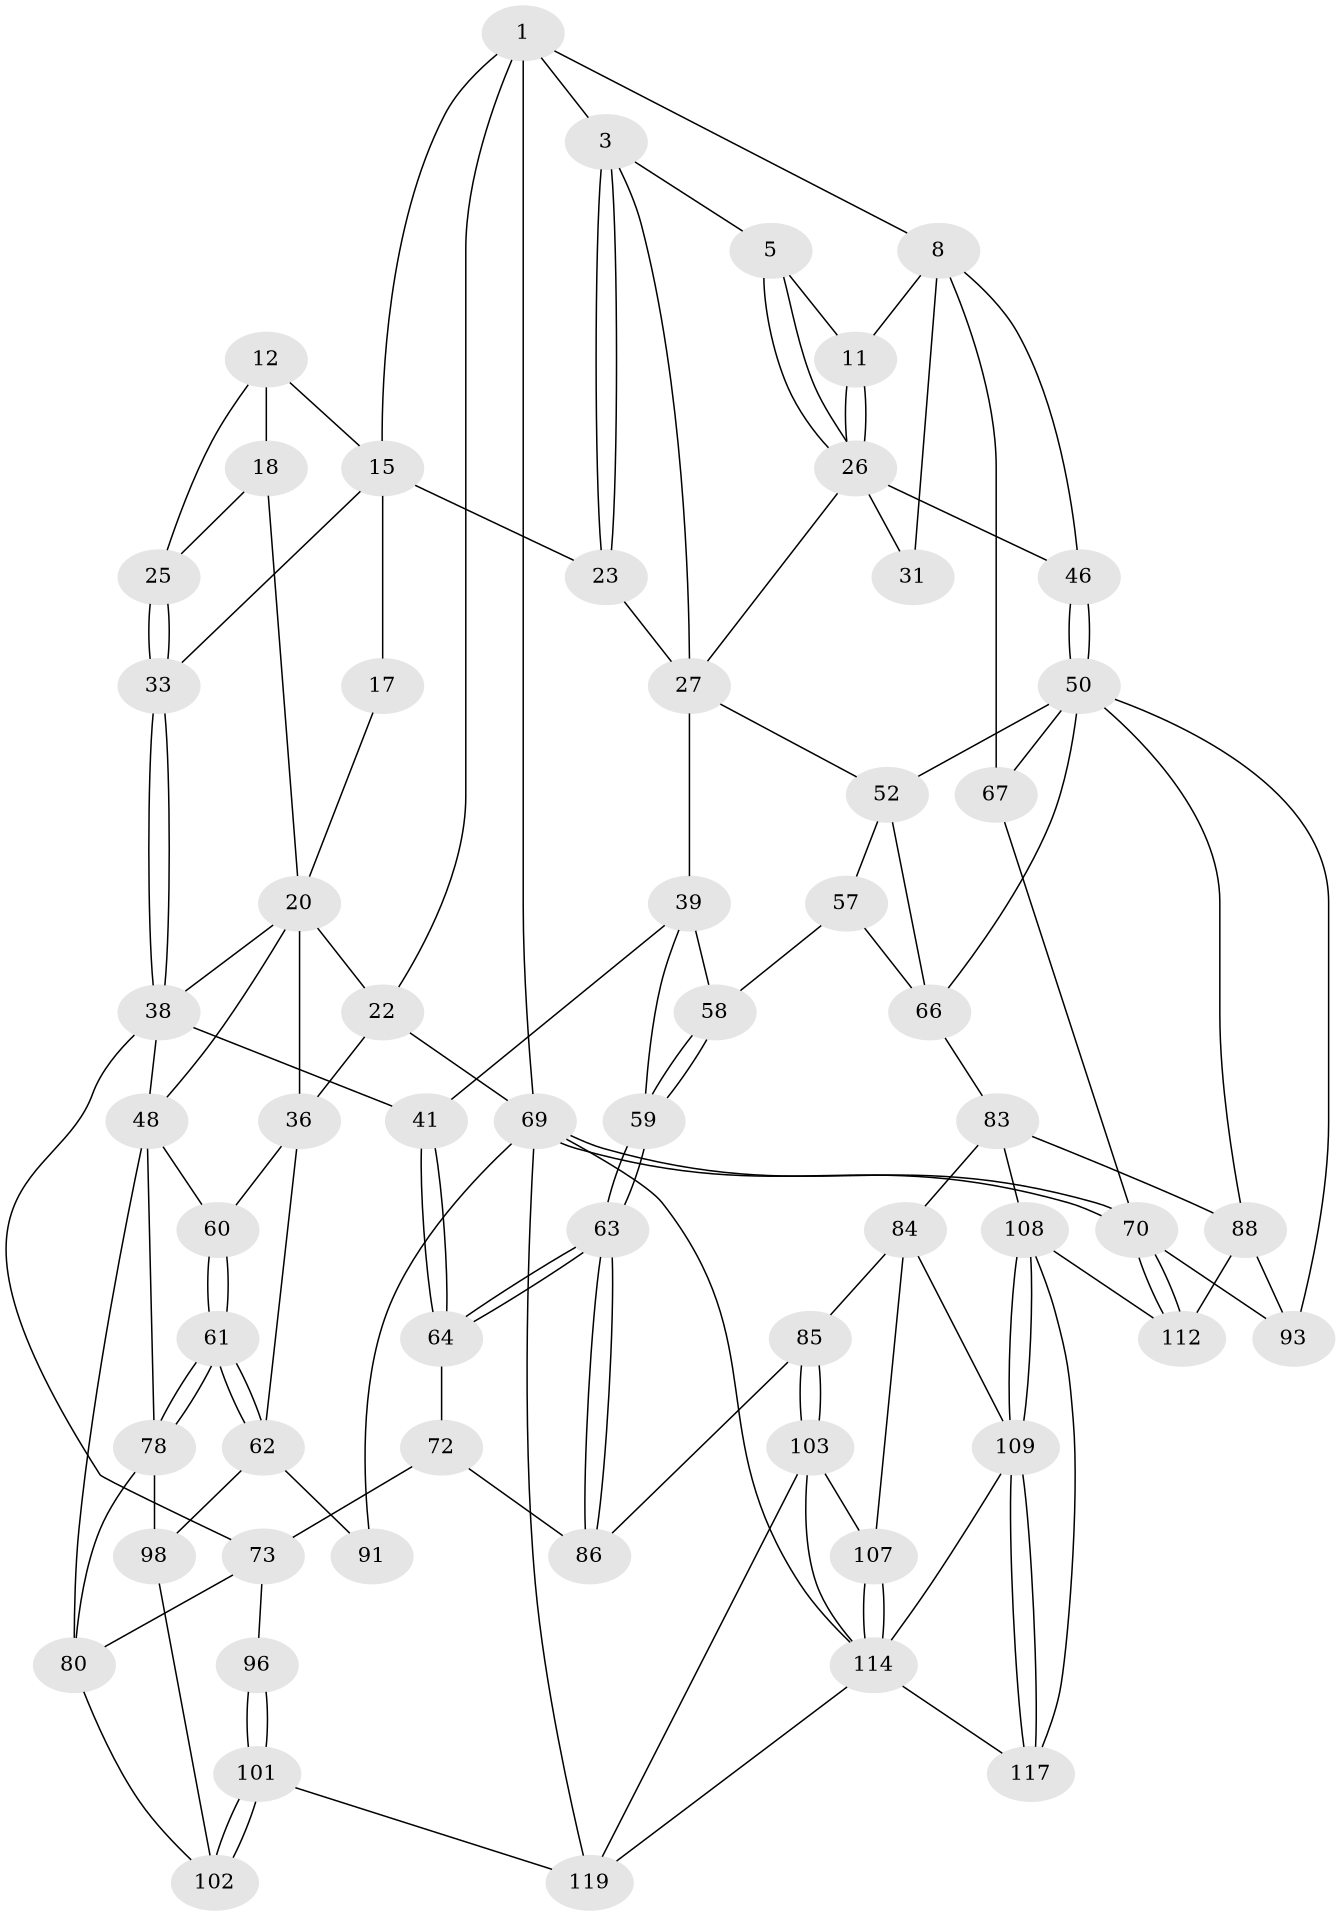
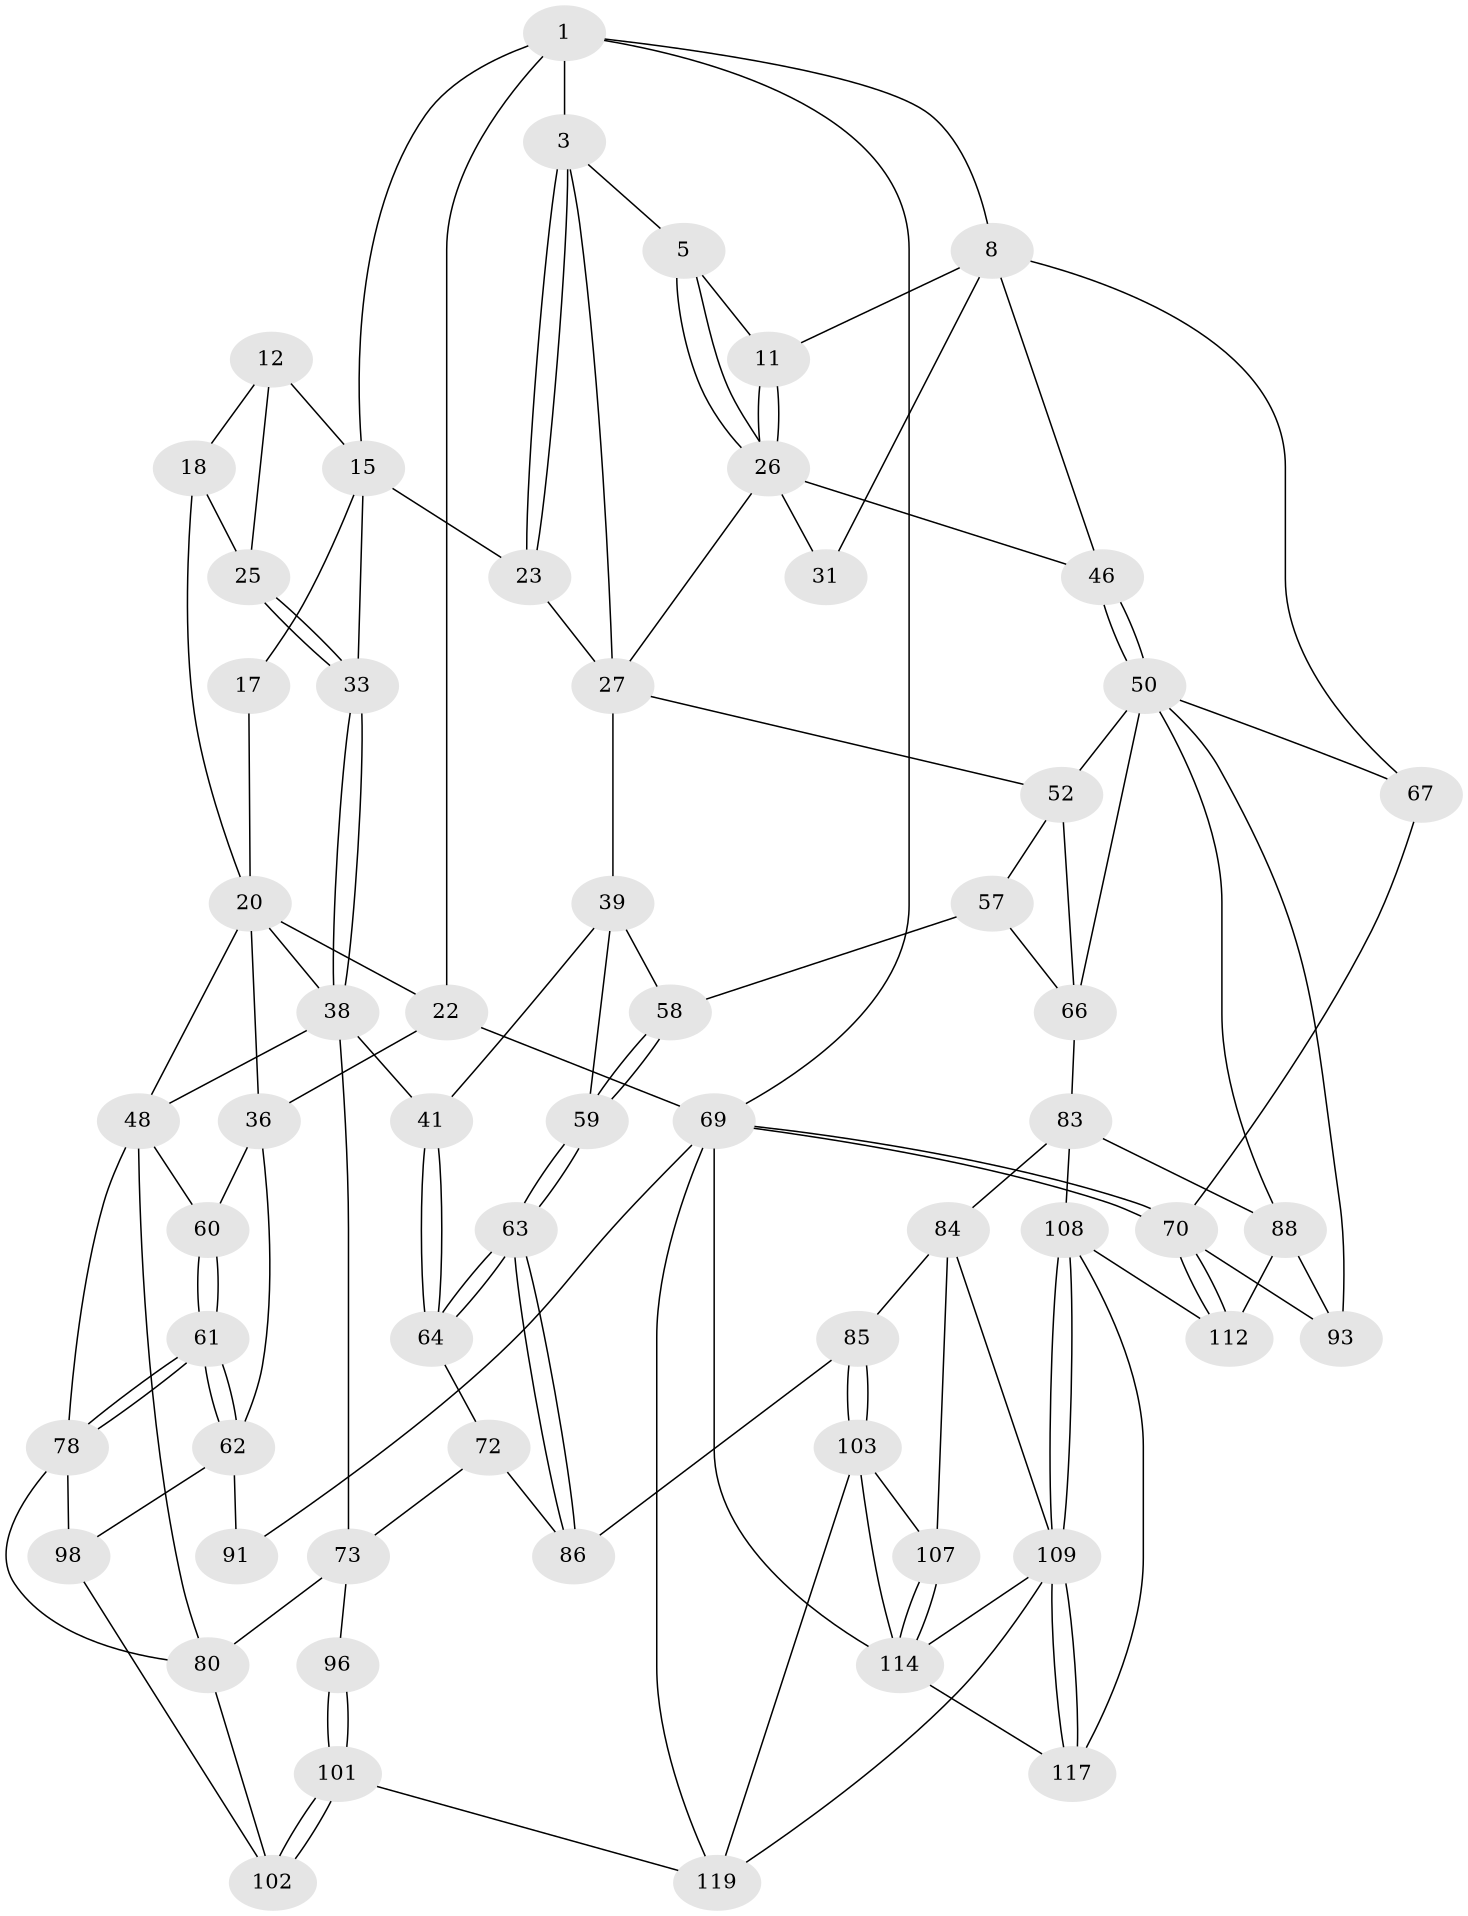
(732, 1774) -> (909, 1738)
